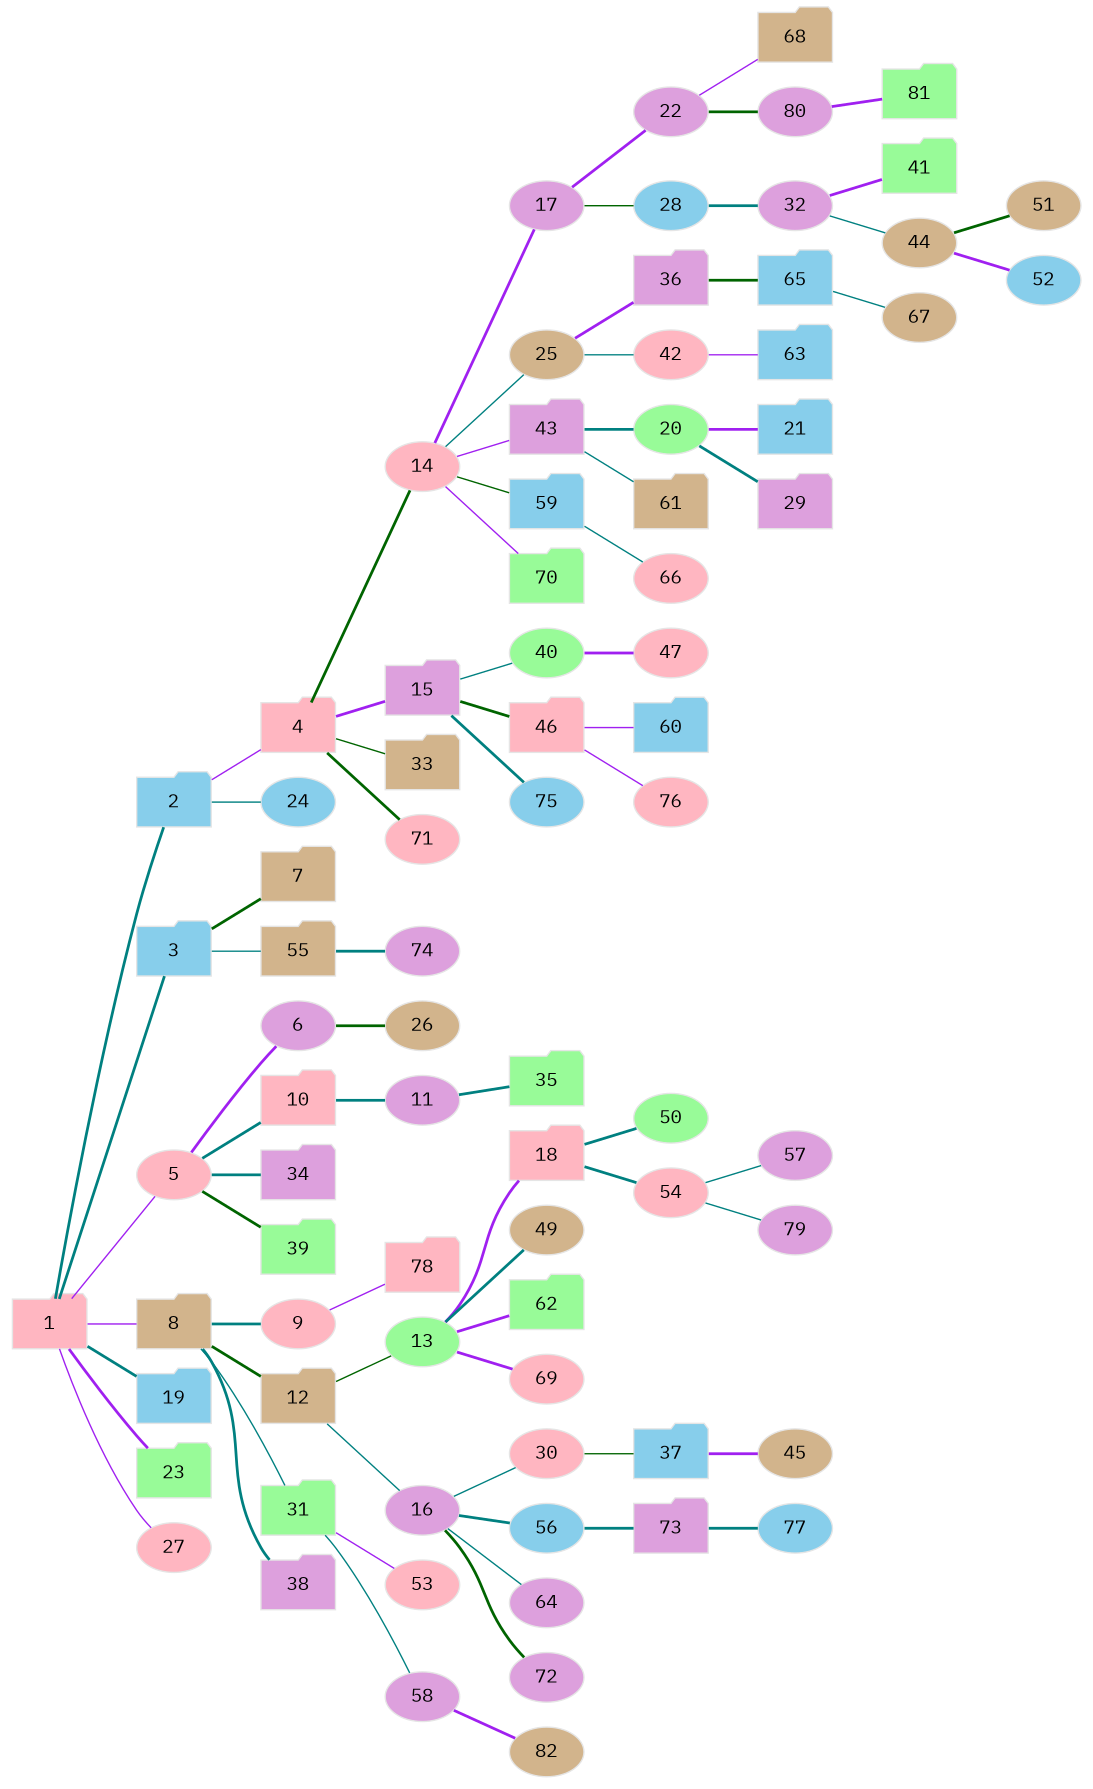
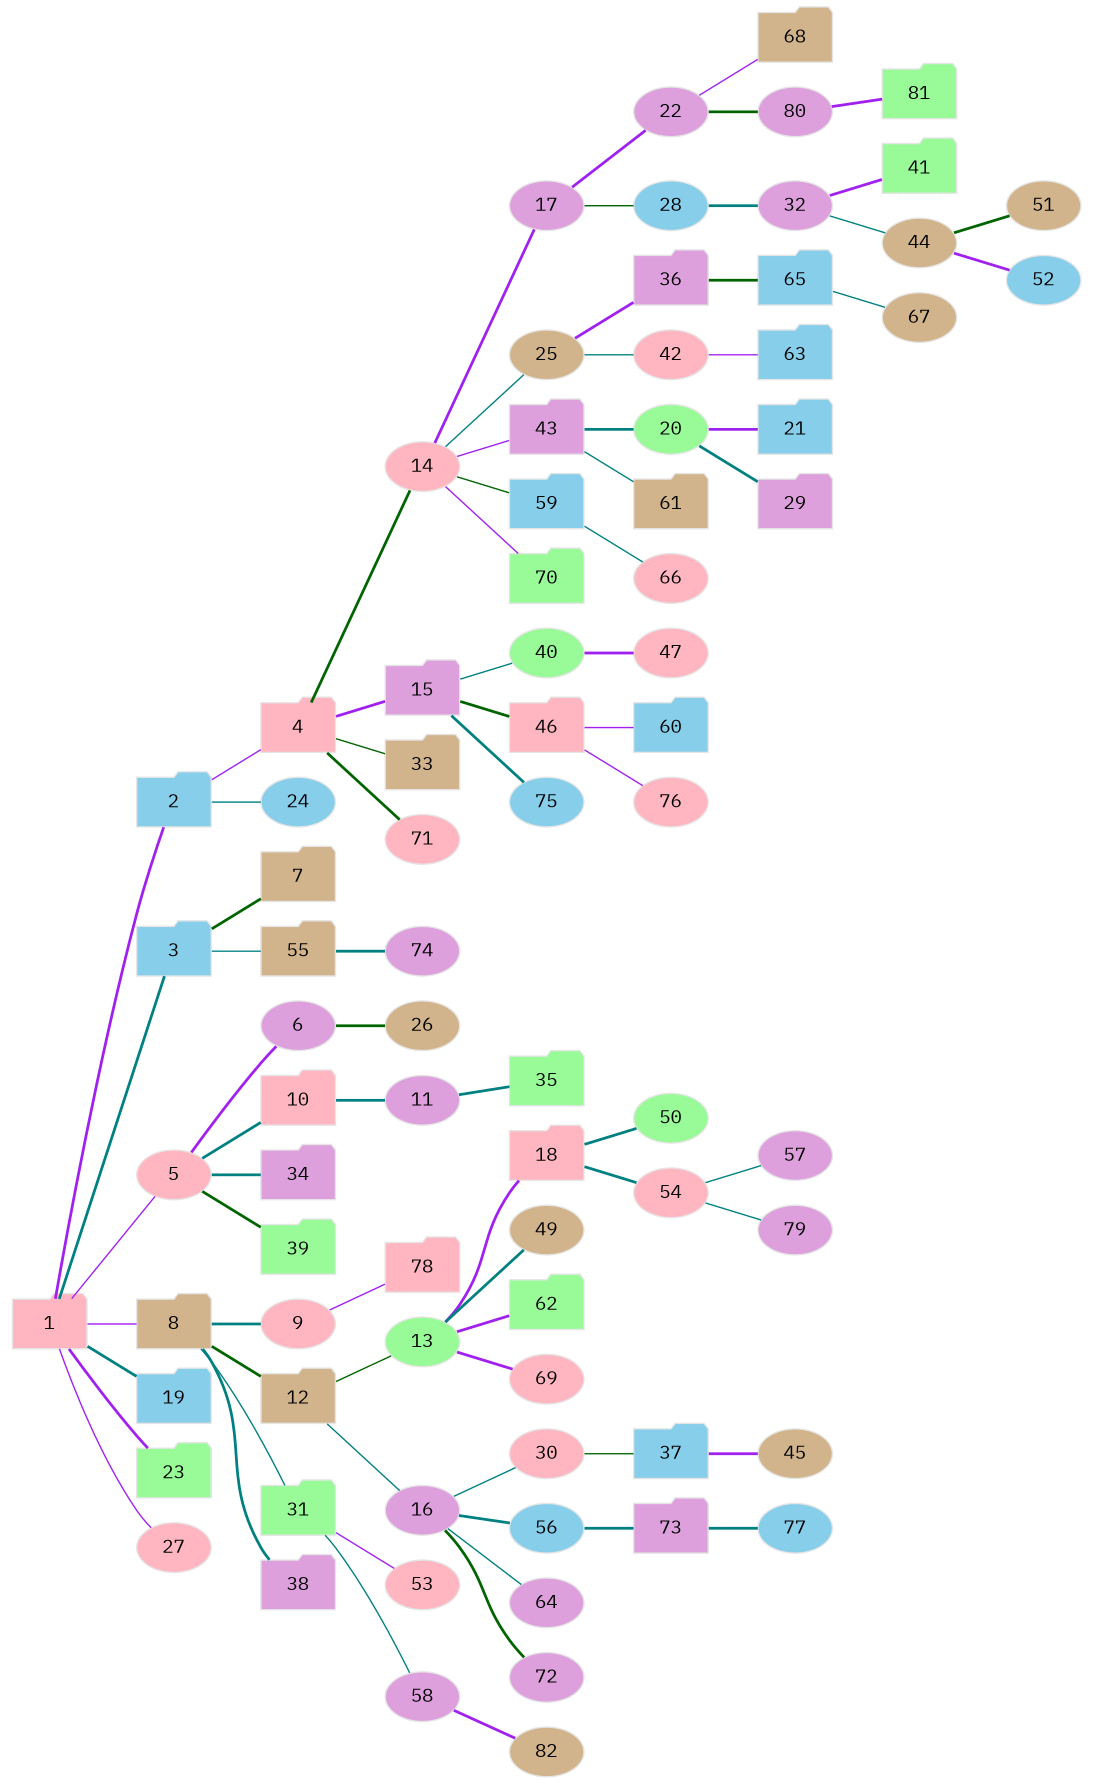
(102, 1061) -> (102, 1061)
